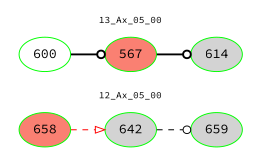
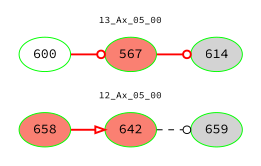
(84, 54) -> (84, 54)
(170, 54) -> (170, 54)
(83, 130) -> (83, 130)
(131, 130) -> (131, 130)
